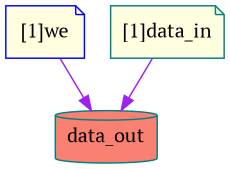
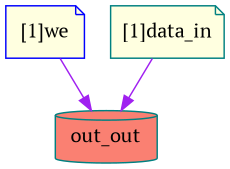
(106, 137) -> (106, 137)
